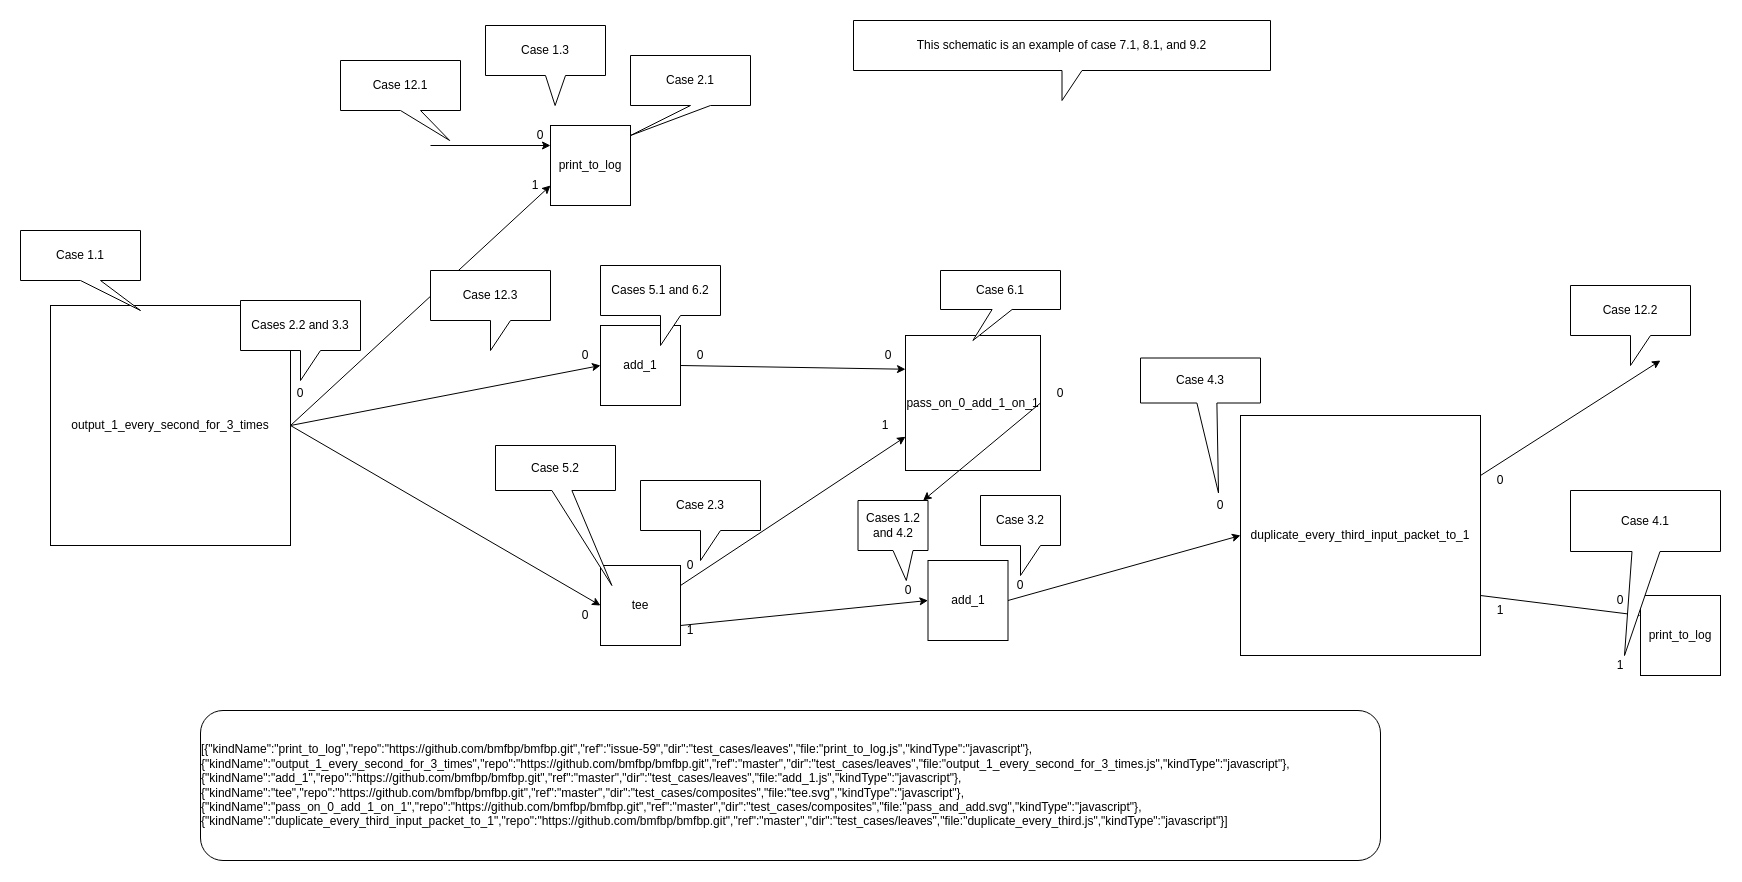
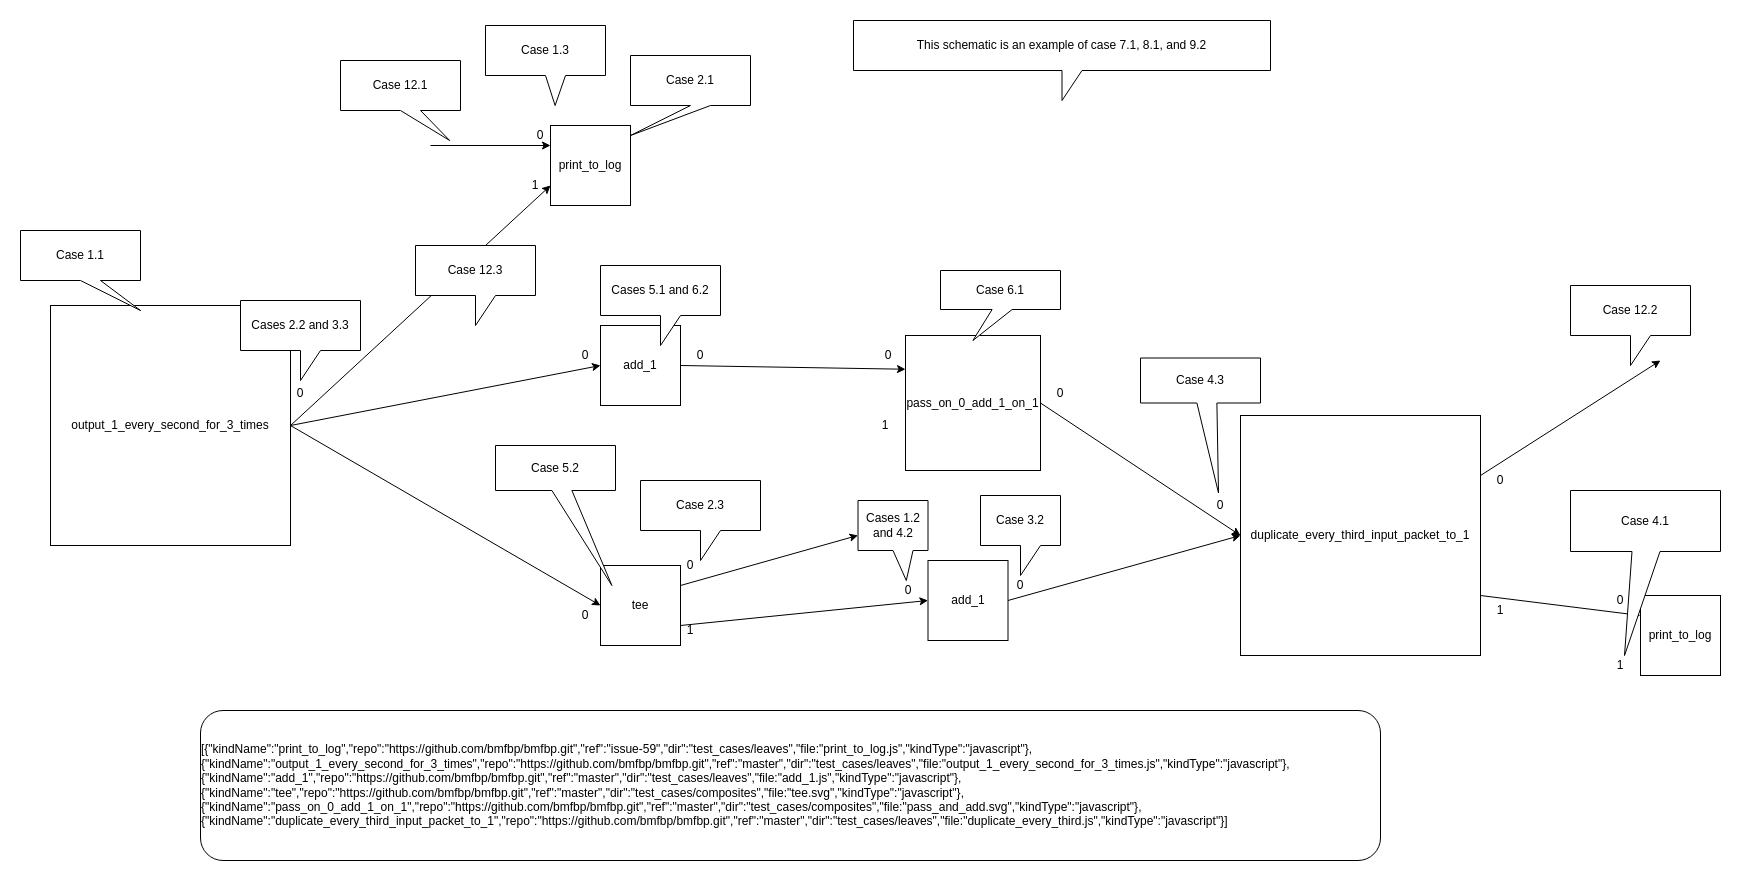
(491, 311) -> (476, 286)
(984, 450) -> (1137, 467)
(791, 513) -> (766, 561)
